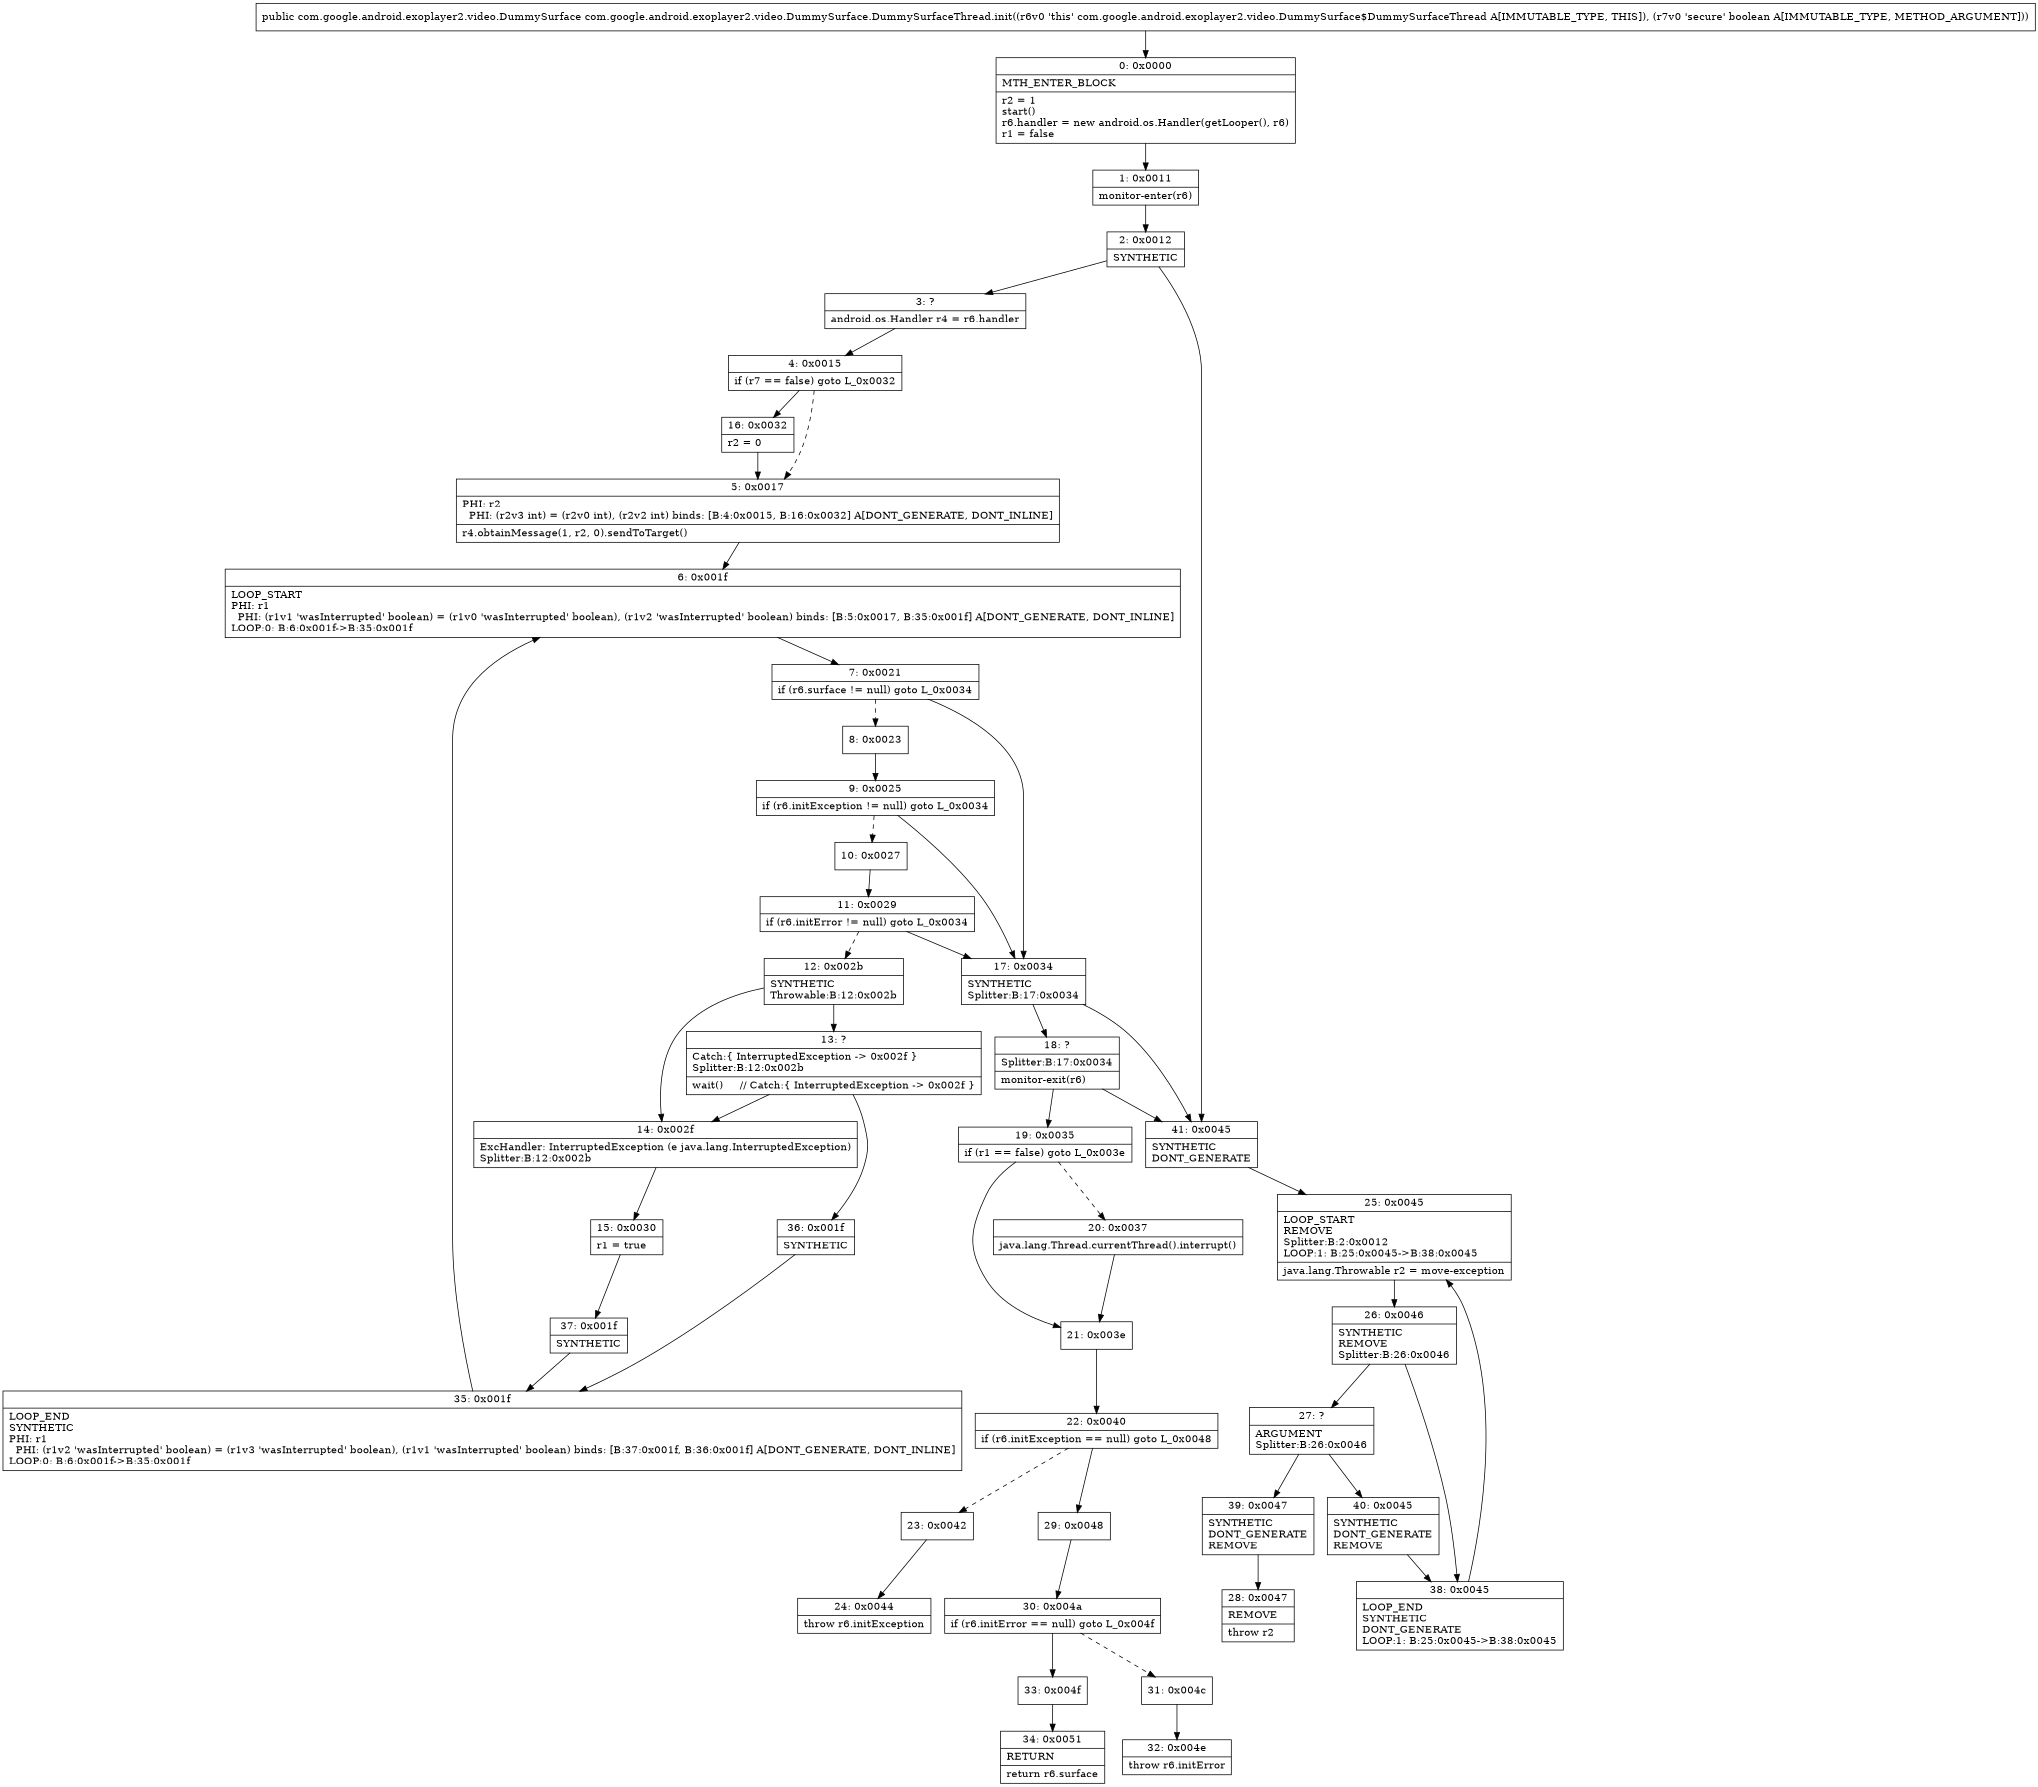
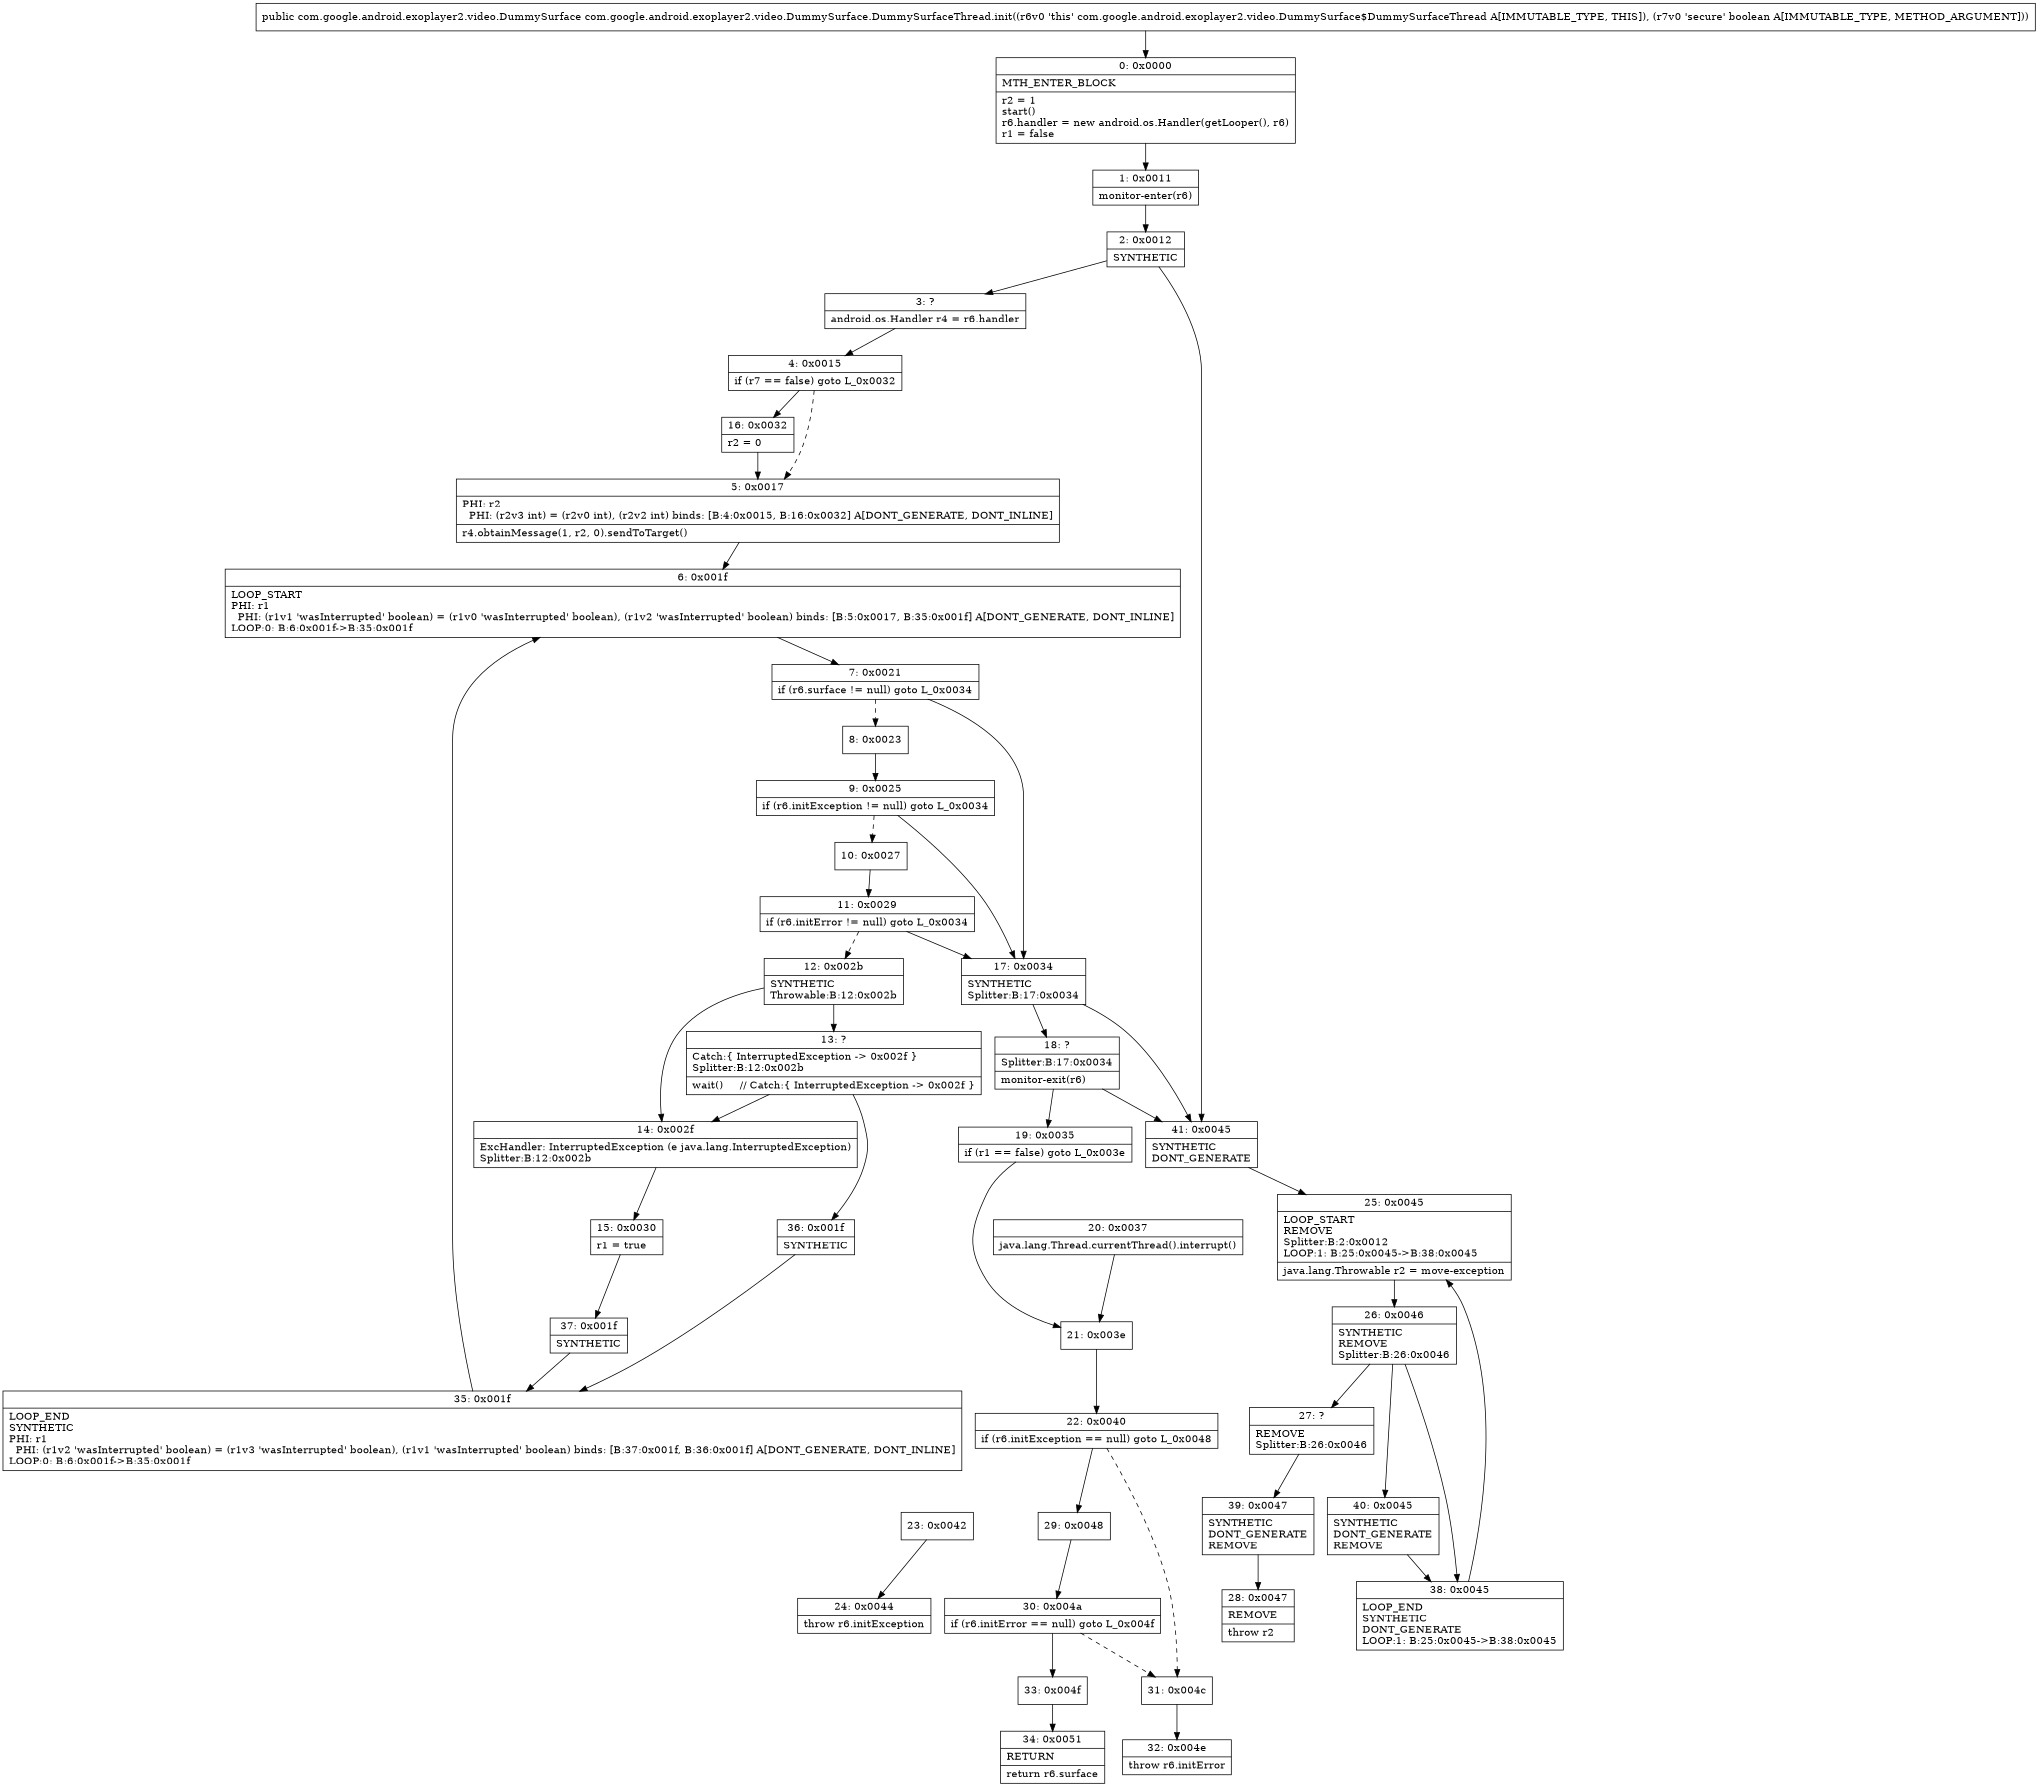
(1079, 1188) -> none
(1289, 1434) -> (1280, 1434)
(1343, 1473) -> (1389, 1427)
(1017, 1478) -> (1158, 1554)
